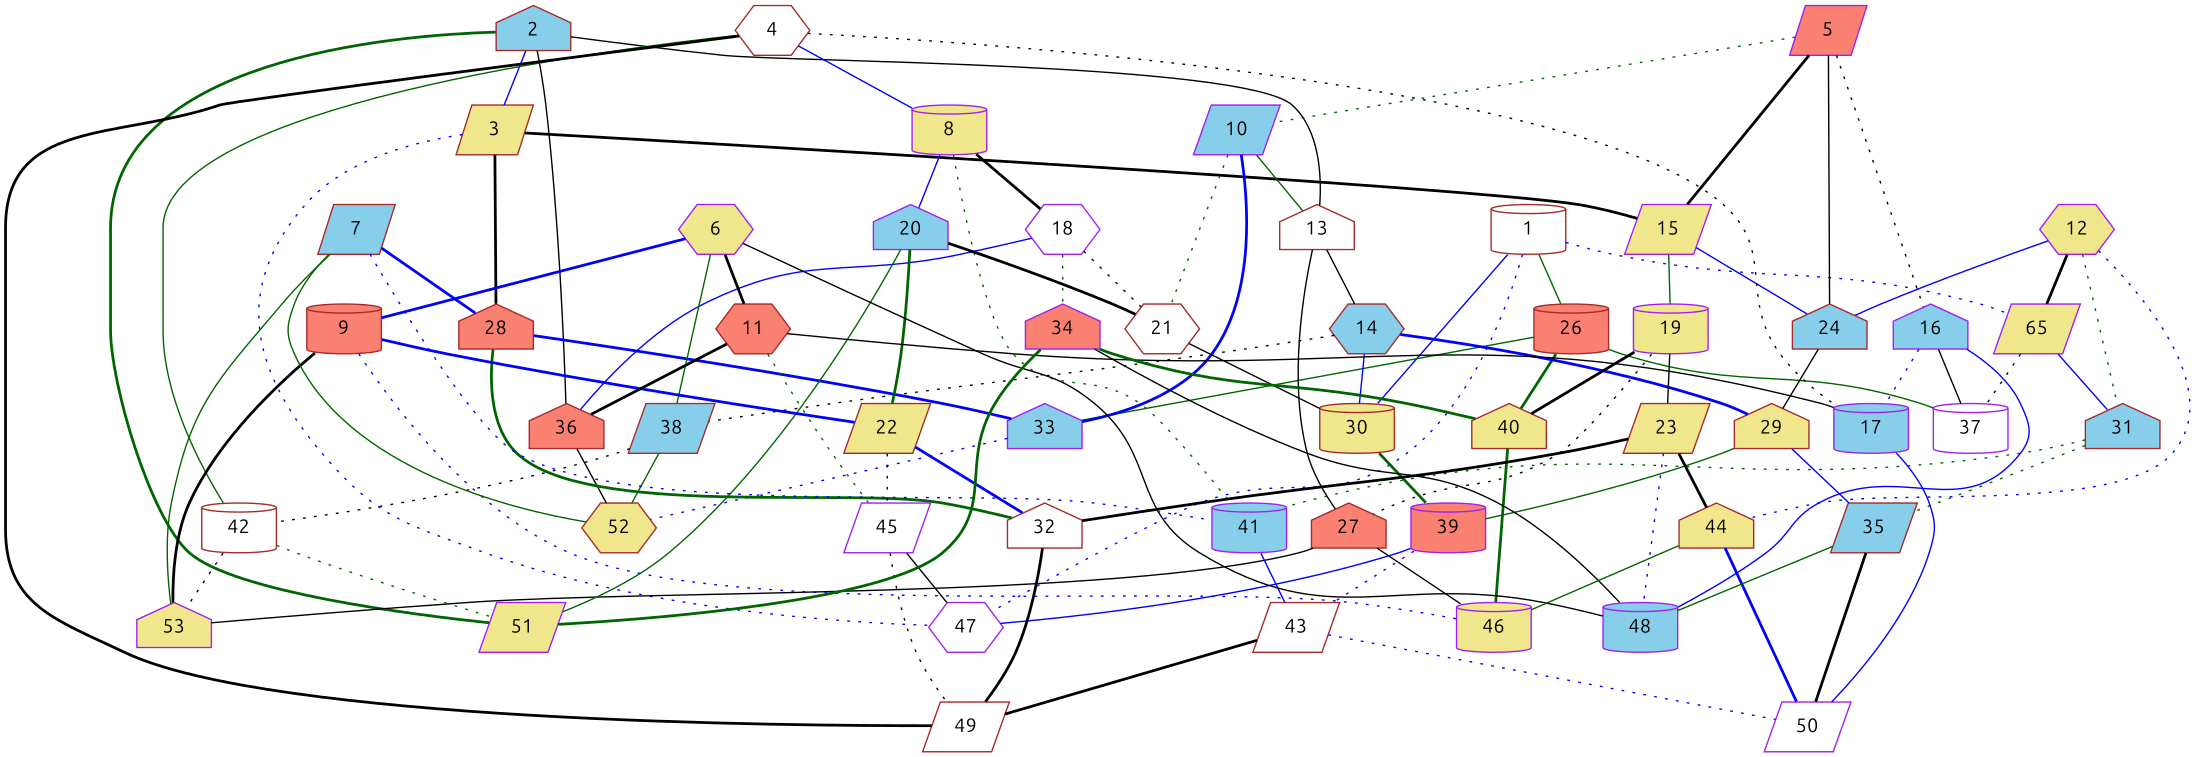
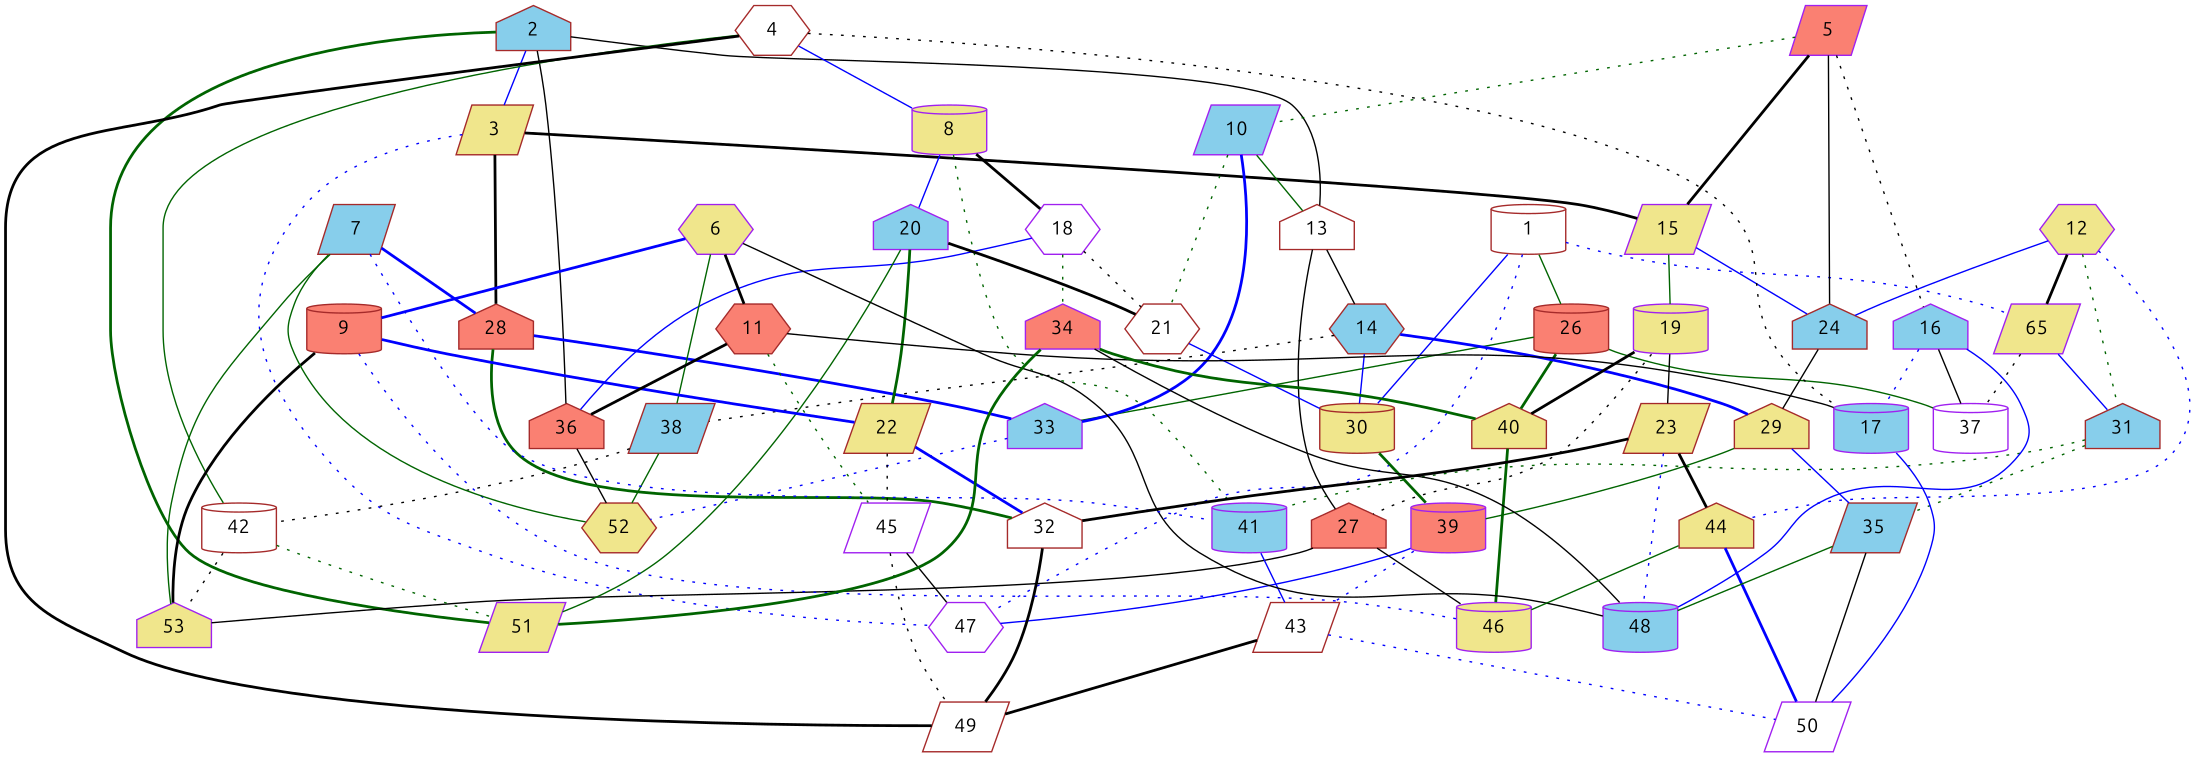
(1251, 374) -> (1251, 374)
(1841, 627) -> (1841, 627)
